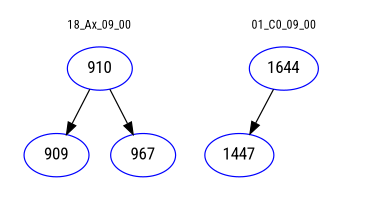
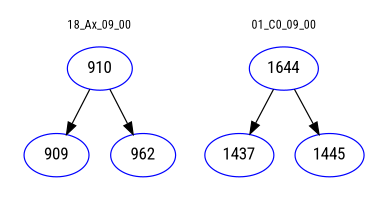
(143, 155) -> (143, 155)
(239, 155) -> (239, 155)
none -> (330, 155)
